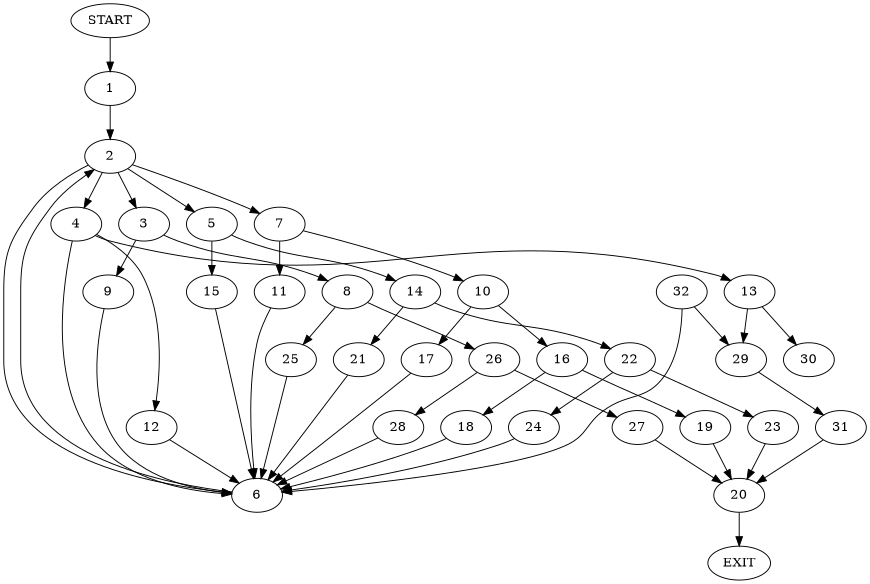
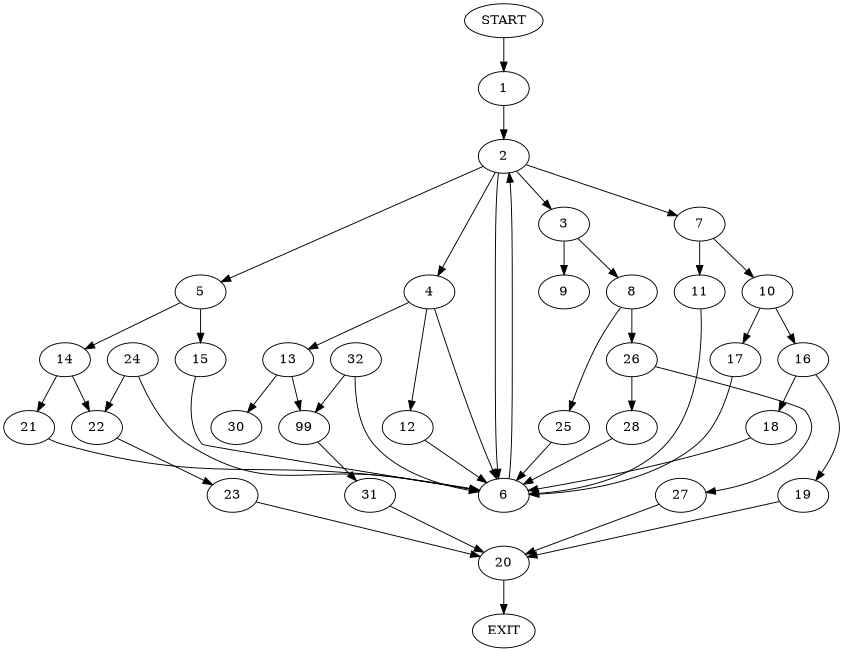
(741, 360) -> (304, 428)
(586, 391) -> (117, 389)
(112, 435) -> none
